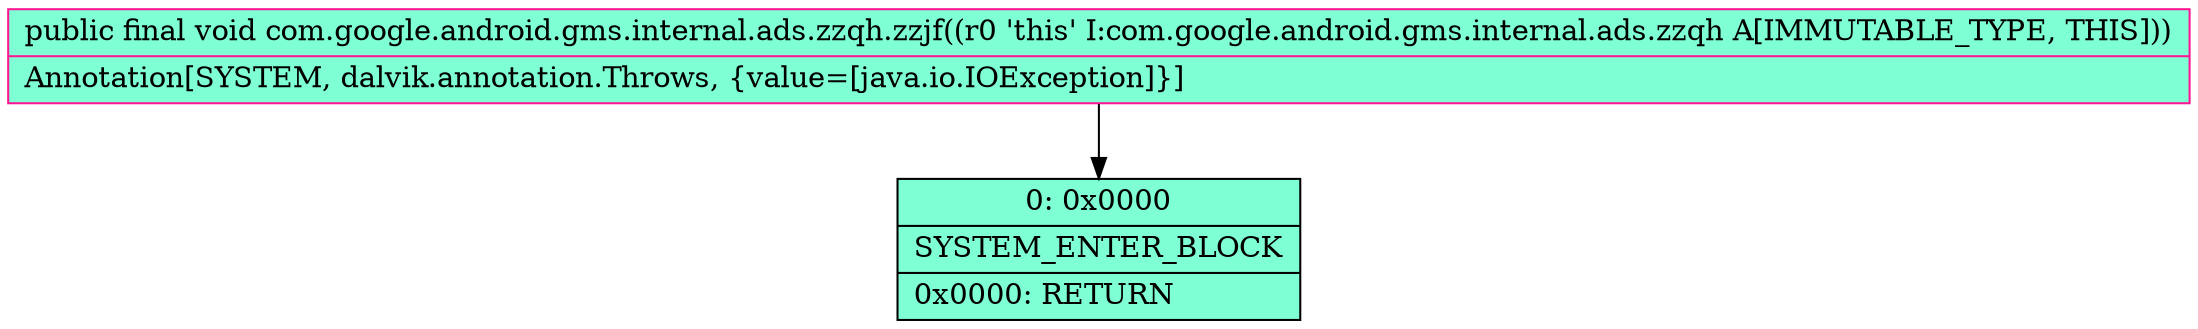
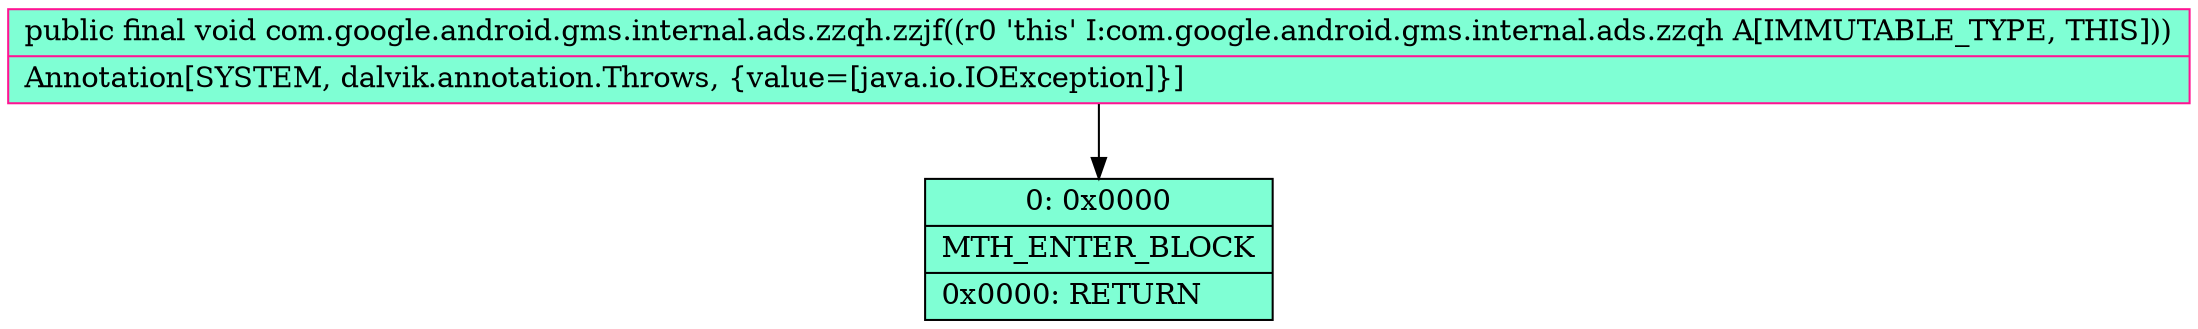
(1099, 248) -> (1099, 248)
